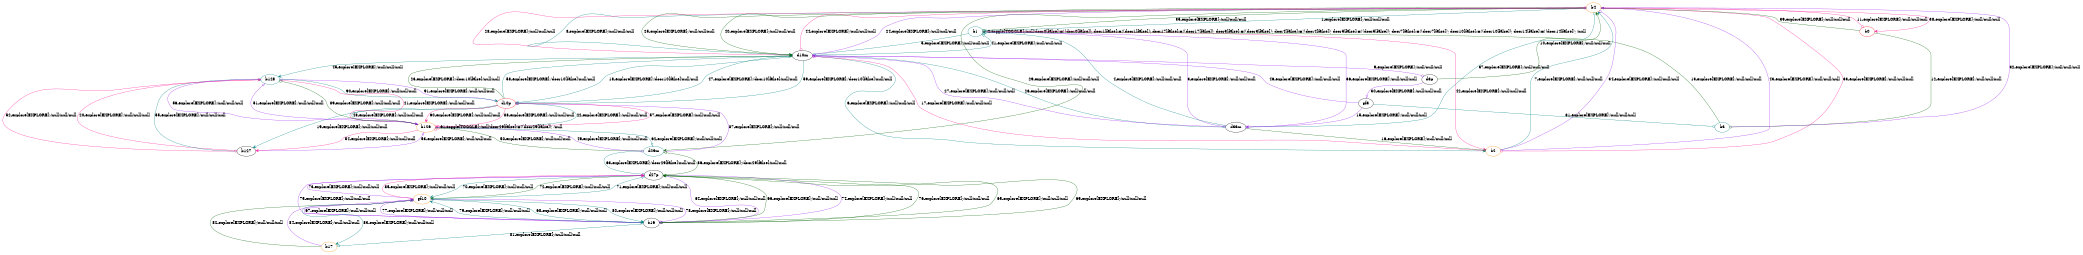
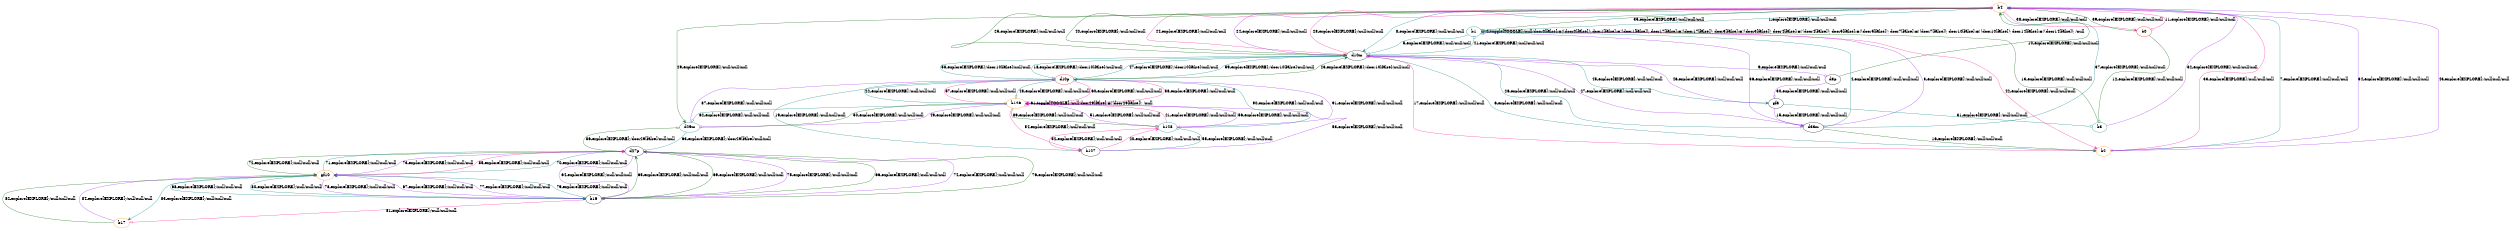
(908, 53) -> (1423, 53)
(536, 59) -> (1582, 67)
(492, 235) -> (359, 211)
